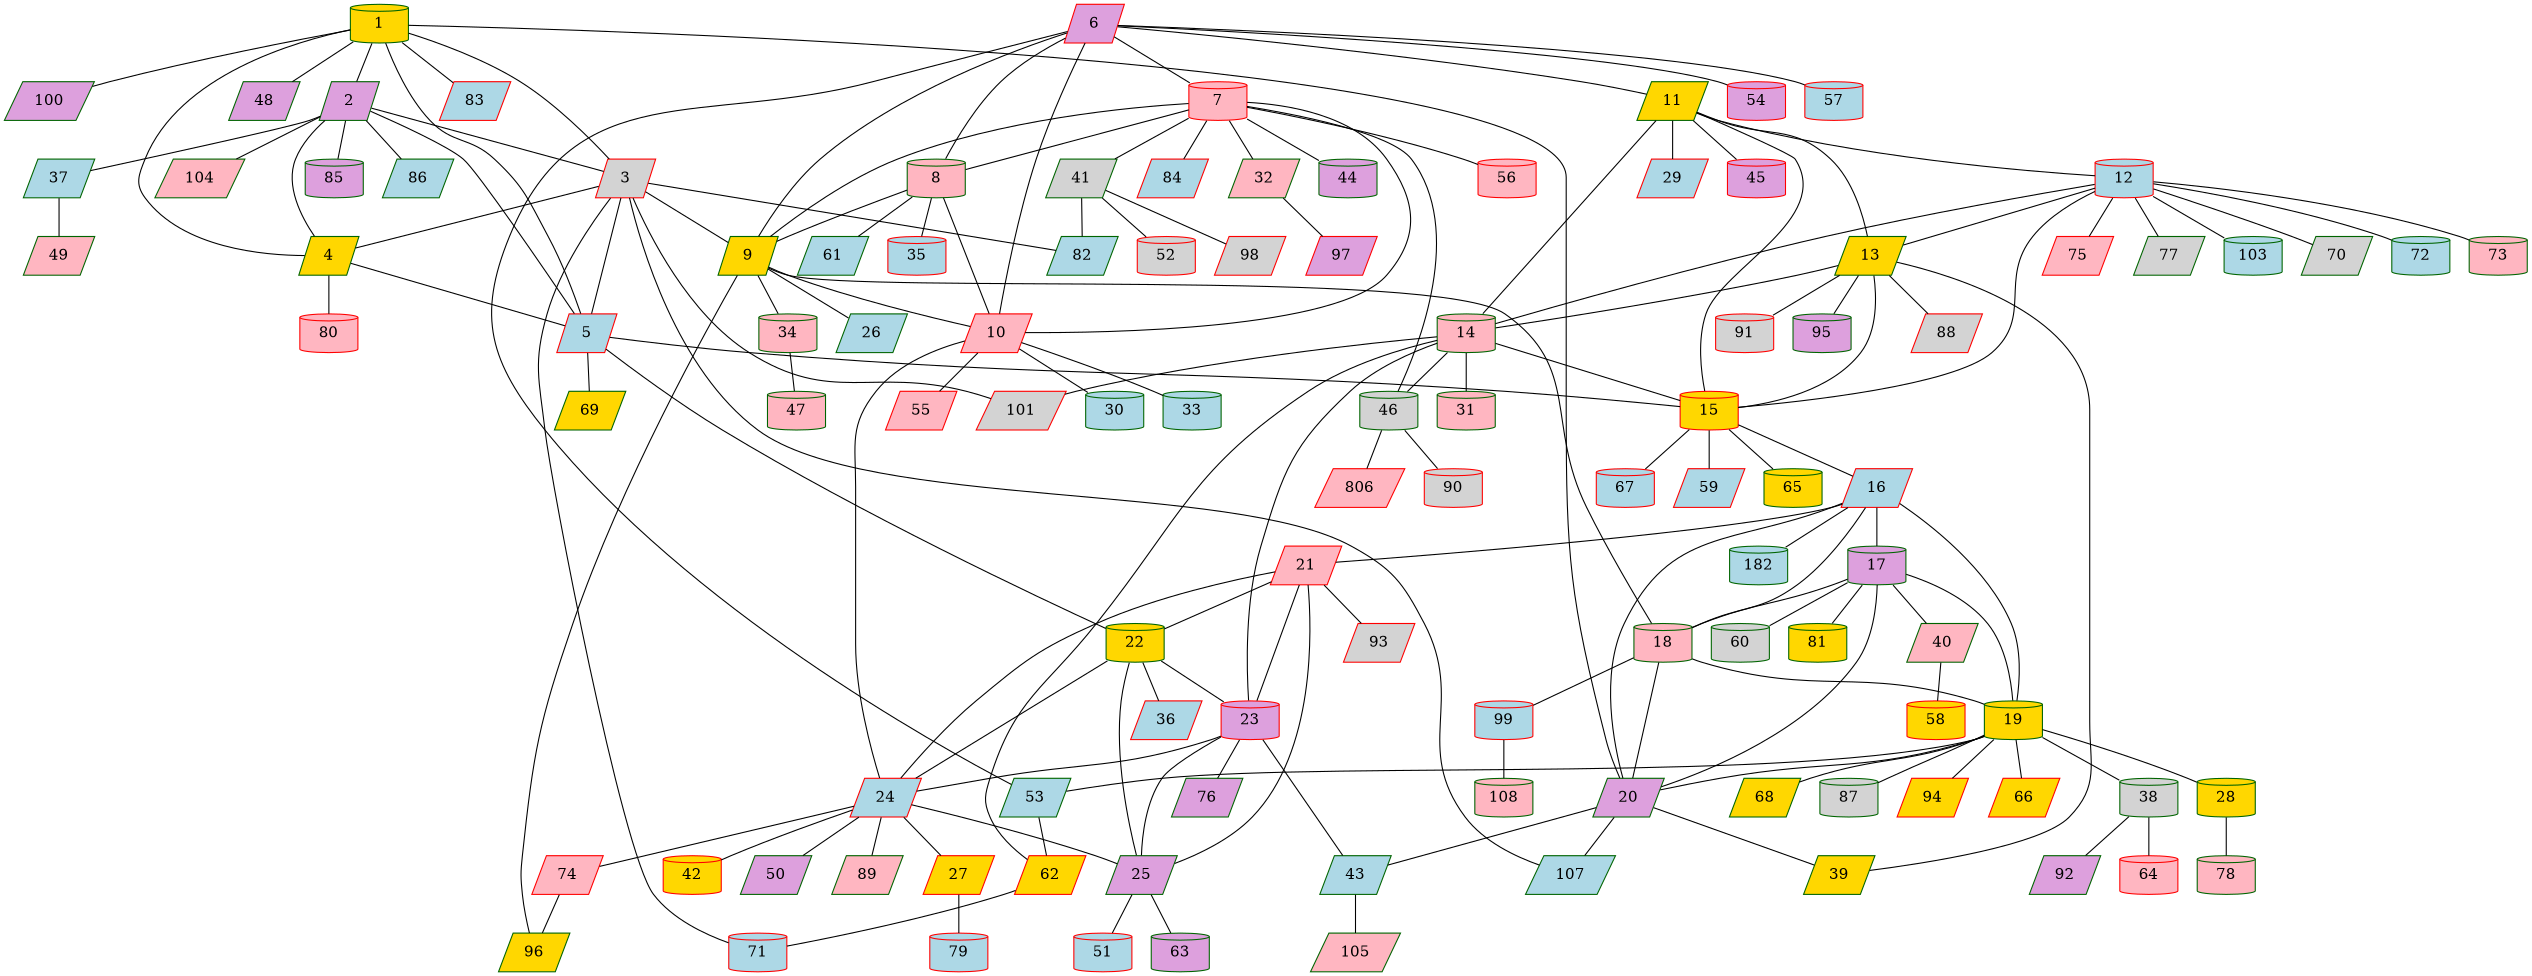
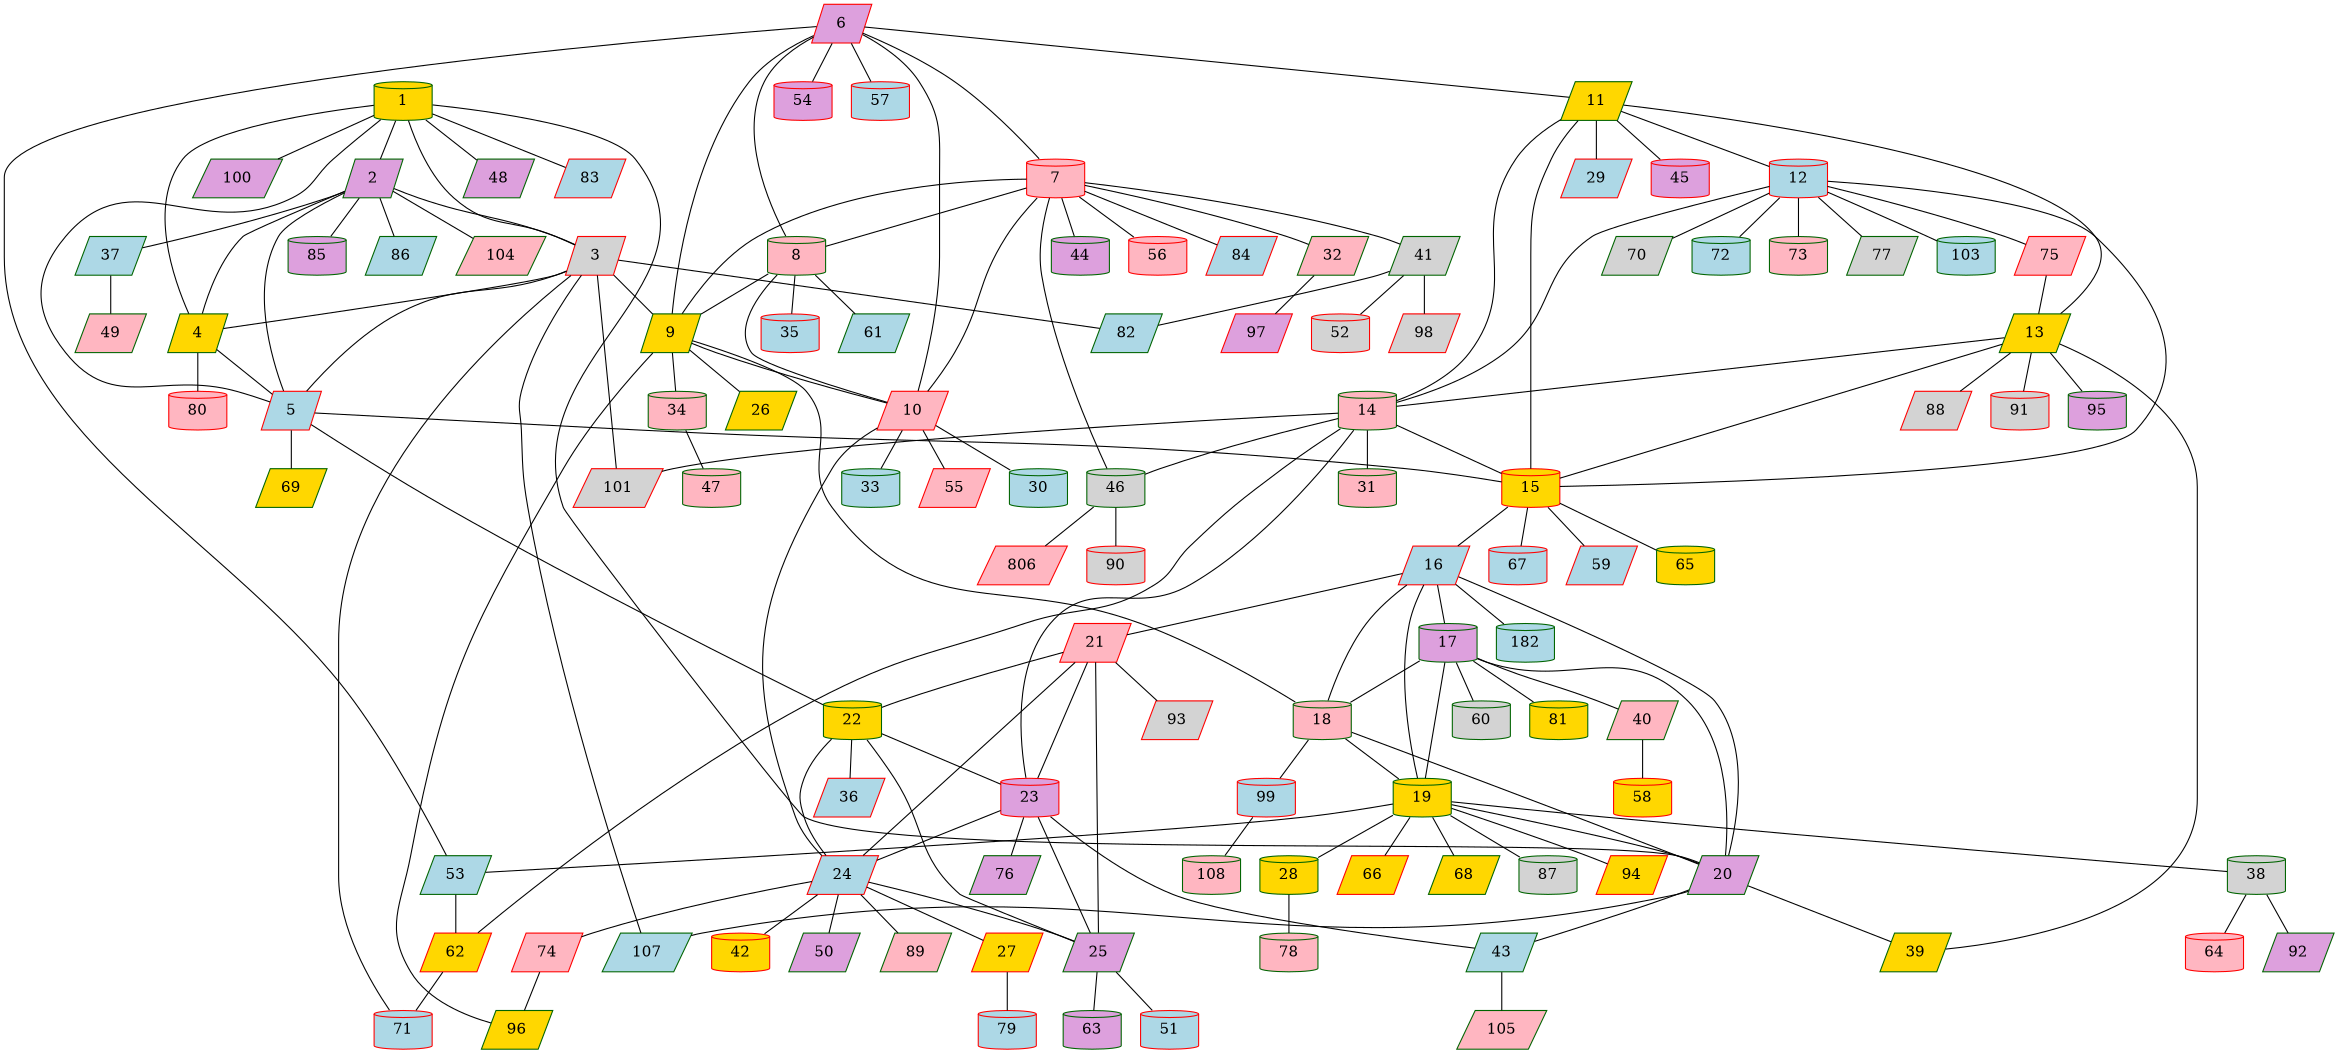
(1999, 217) -> (2042, 295)
(872, 333) -> (761, 411)
